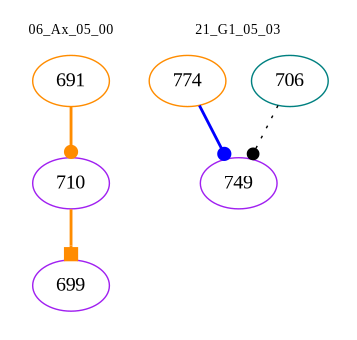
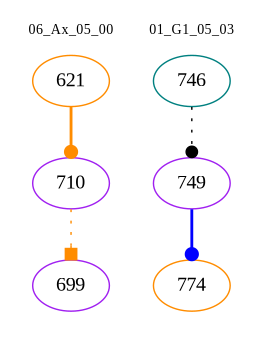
(239, 31) -> (193, 31)
(71, 81) -> (71, 81)
(290, 81) -> (192, 81)
(210, 127) -> (192, 229)
(71, 227) -> (71, 227)
